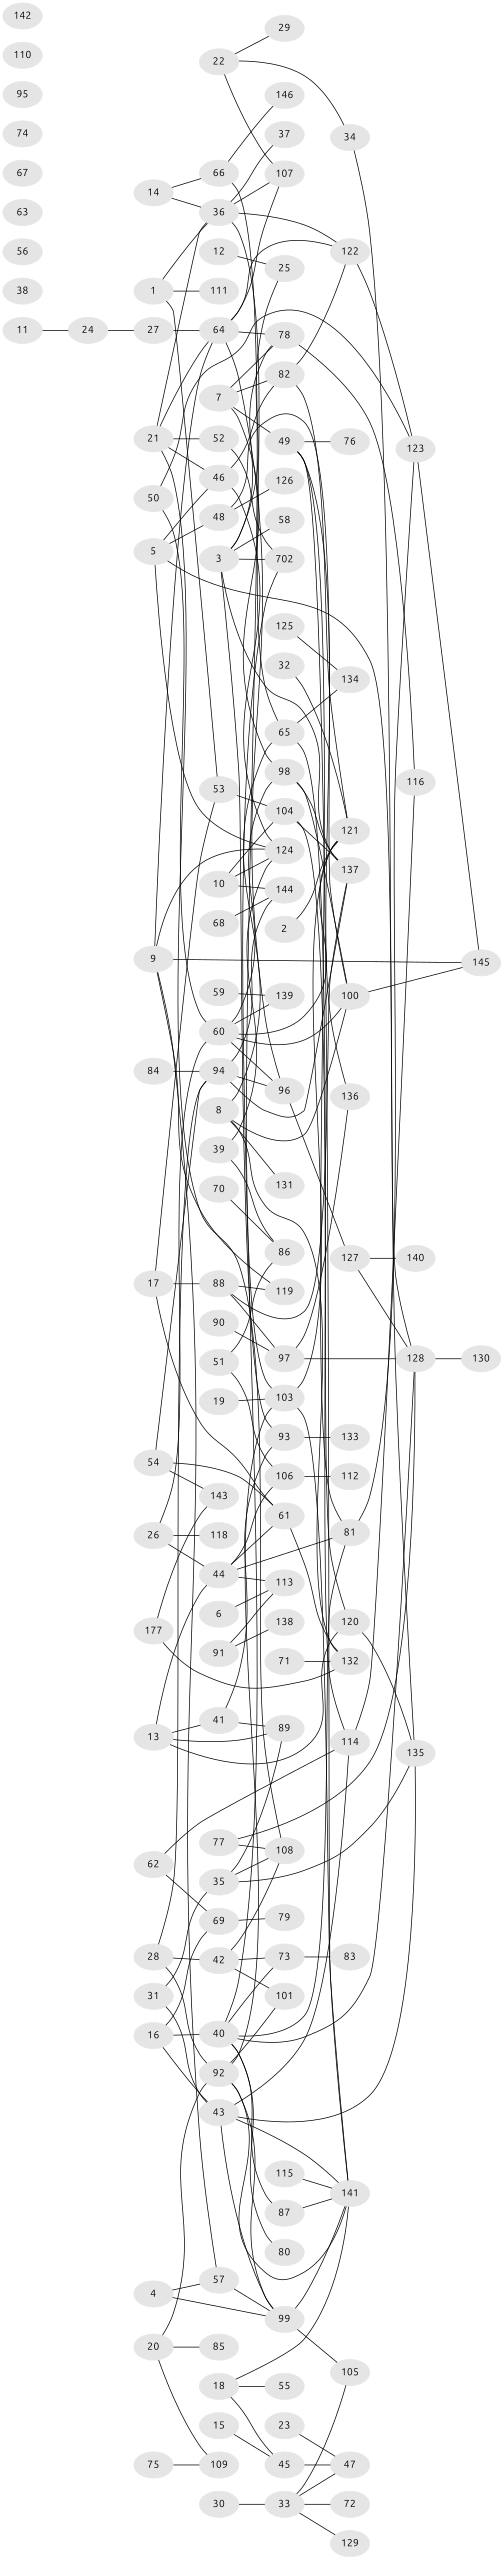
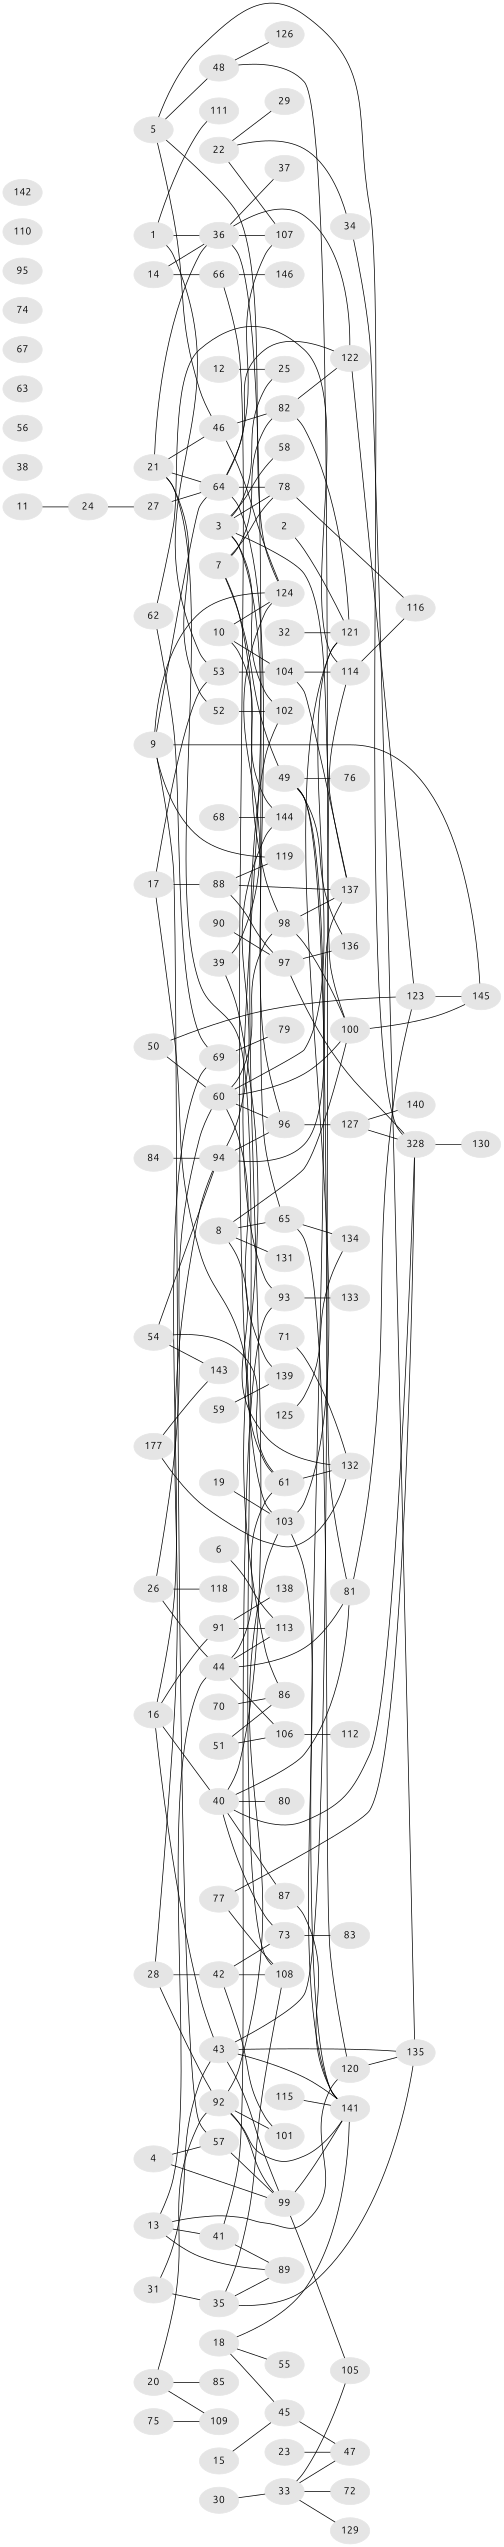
(285, 560) -> (285, 711)
(416, 1359) -> (416, 1144)
none -> (185, 1667)
